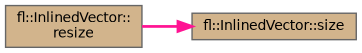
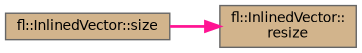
(160, 26) -> (188, 26)
